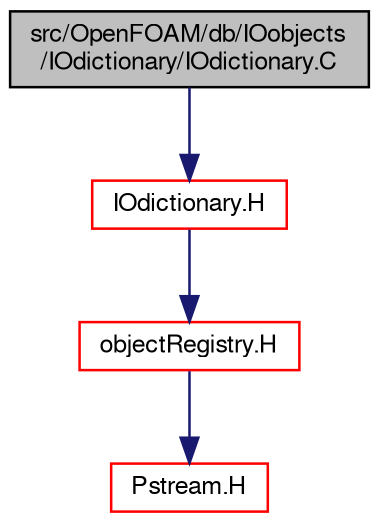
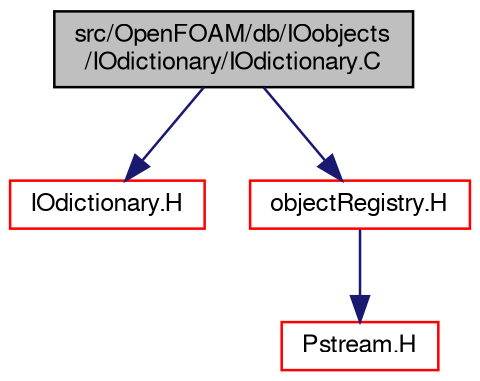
(189, 263) -> (294, 124)
